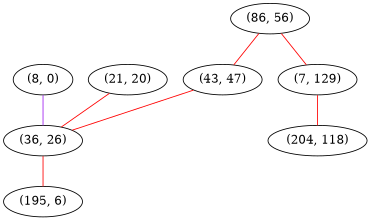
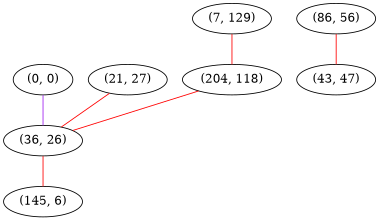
(294, 49) -> none
(43, 80) -> (43, 80)
(128, 80) -> (128, 80)
(133, 110) -> (136, 111)
(43, 202) -> (43, 202)
